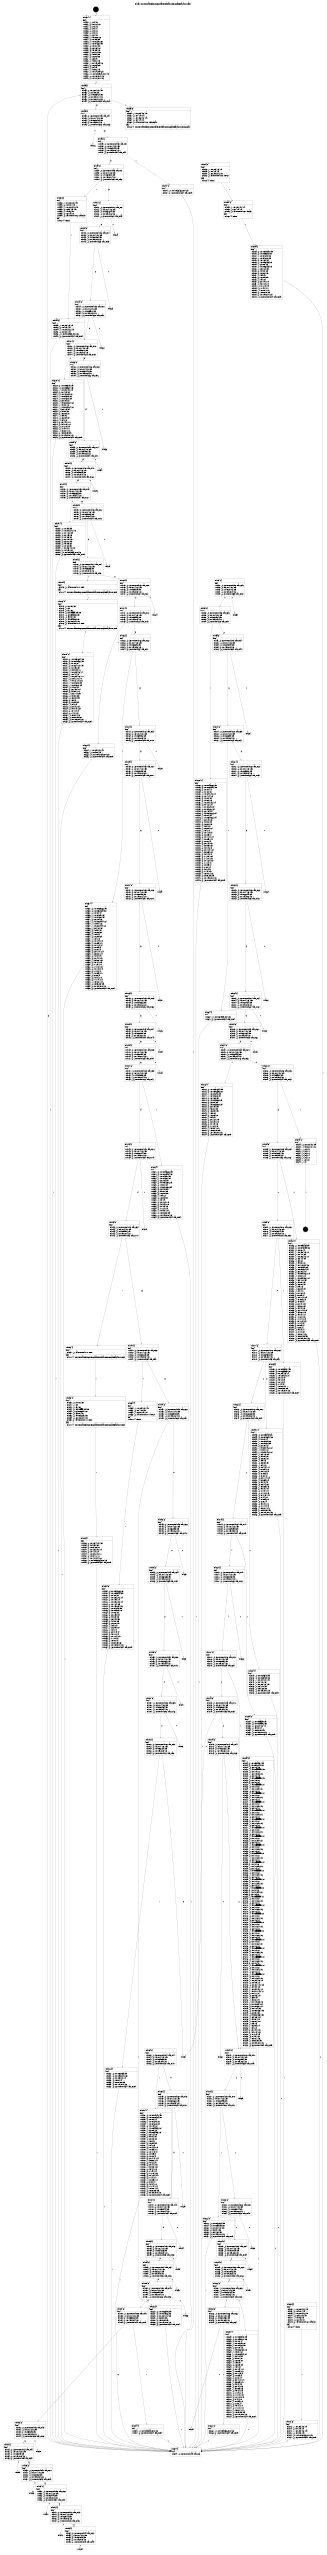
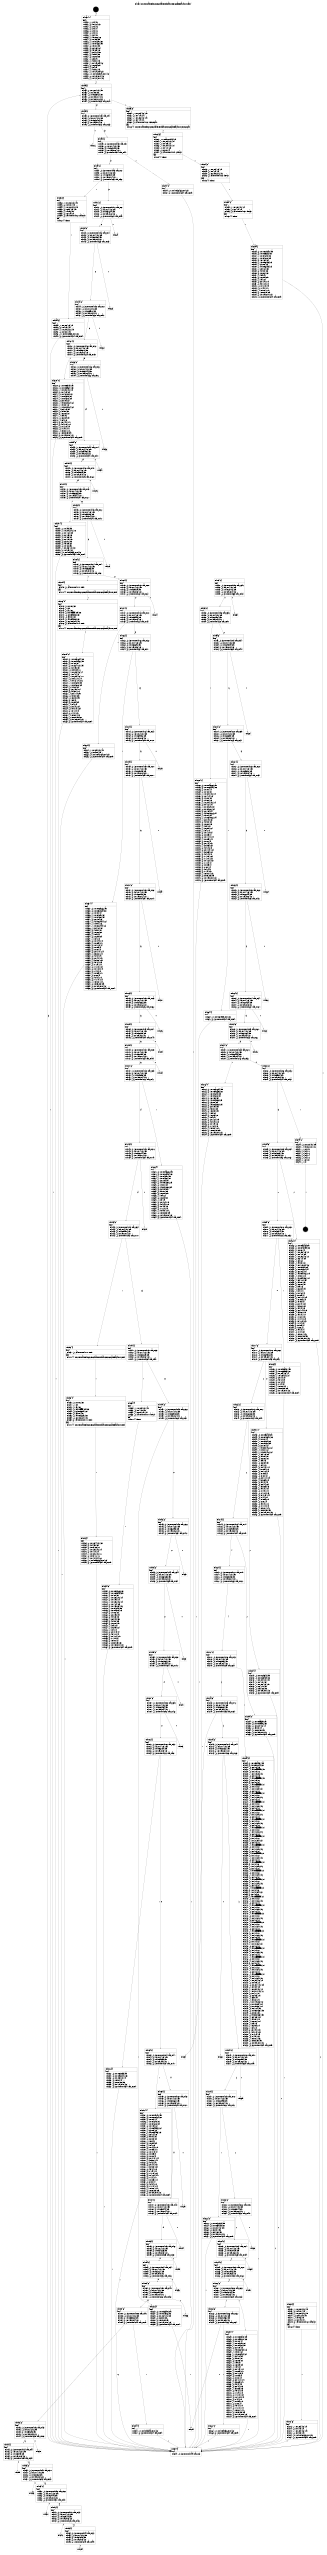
none -> (168, 146)
(241, 1659) -> none
(241, 1857) -> (244, 1710)
(176, 1905) -> (161, 1902)
(172, 2387) -> (185, 2374)
